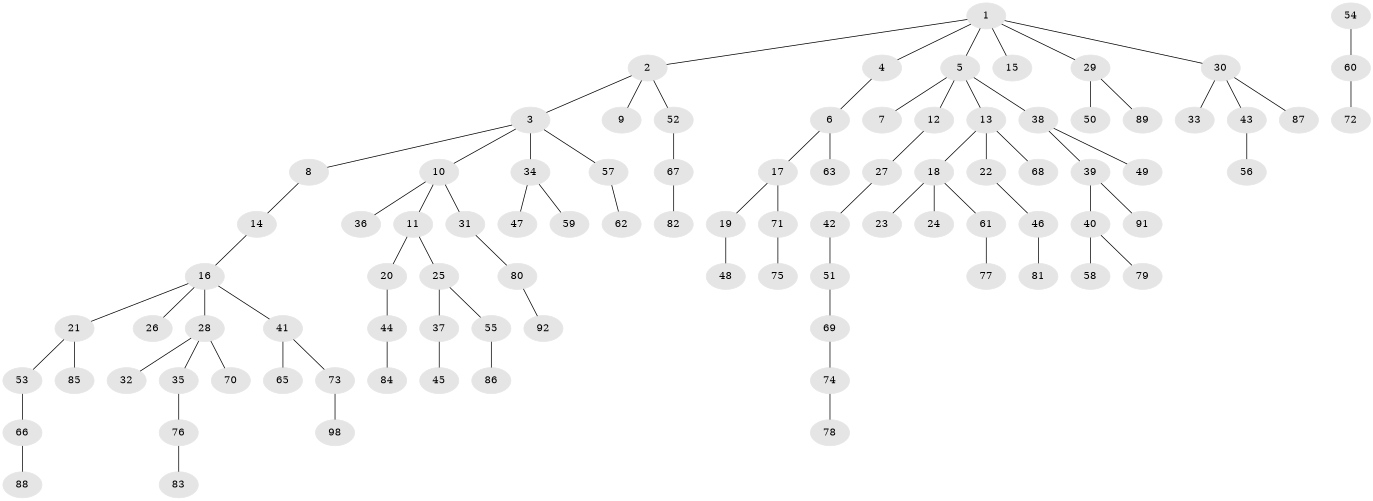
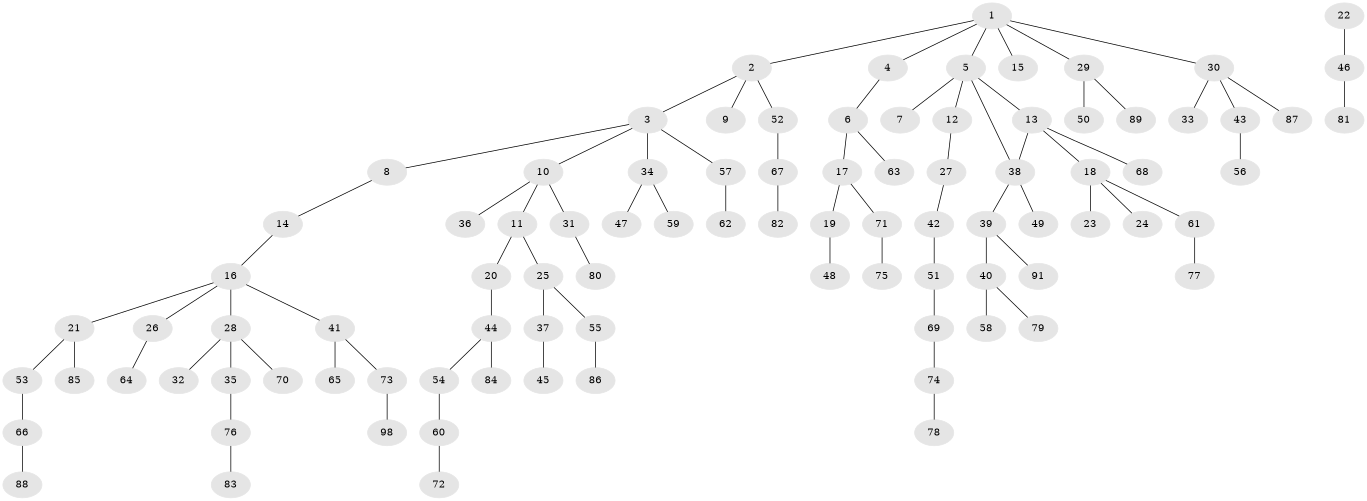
(986, 146) -> (1024, 146)
(543, 329) -> none
none -> (465, 354)
none -> (127, 381)
